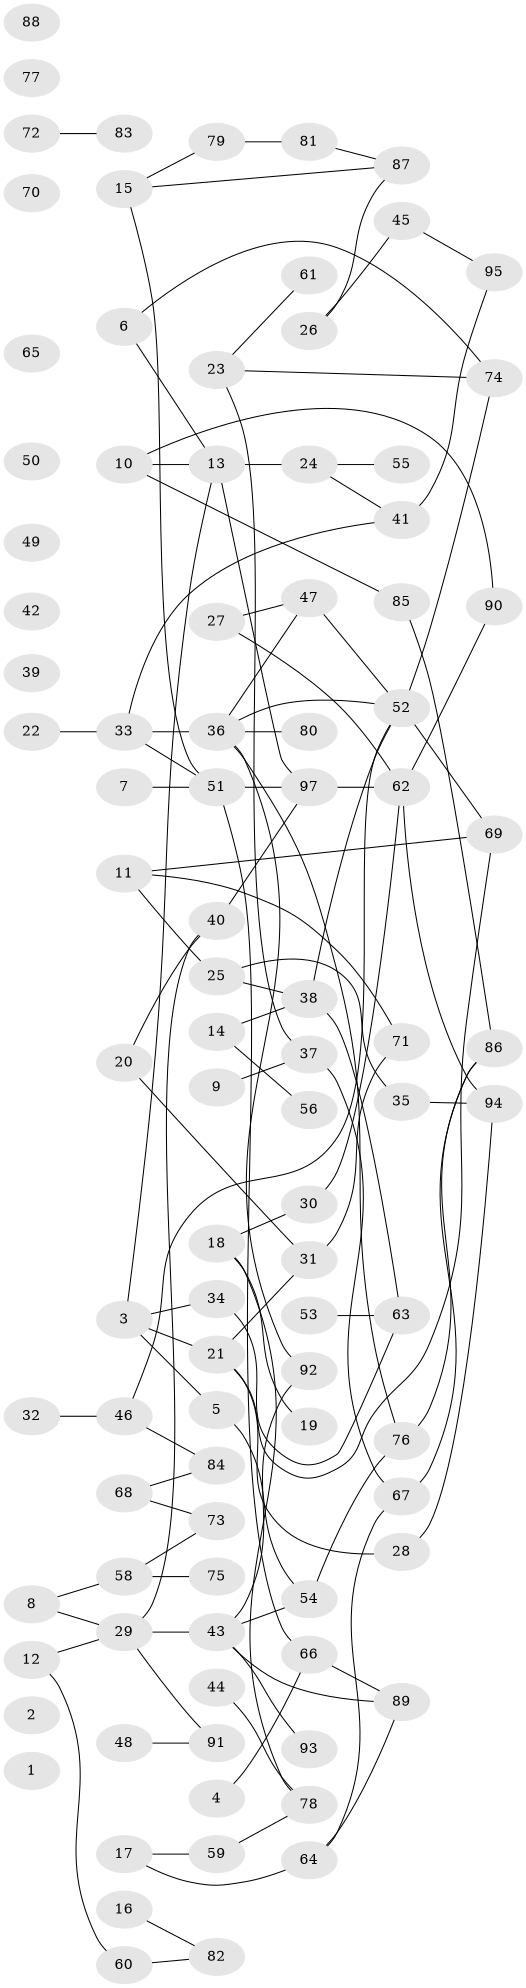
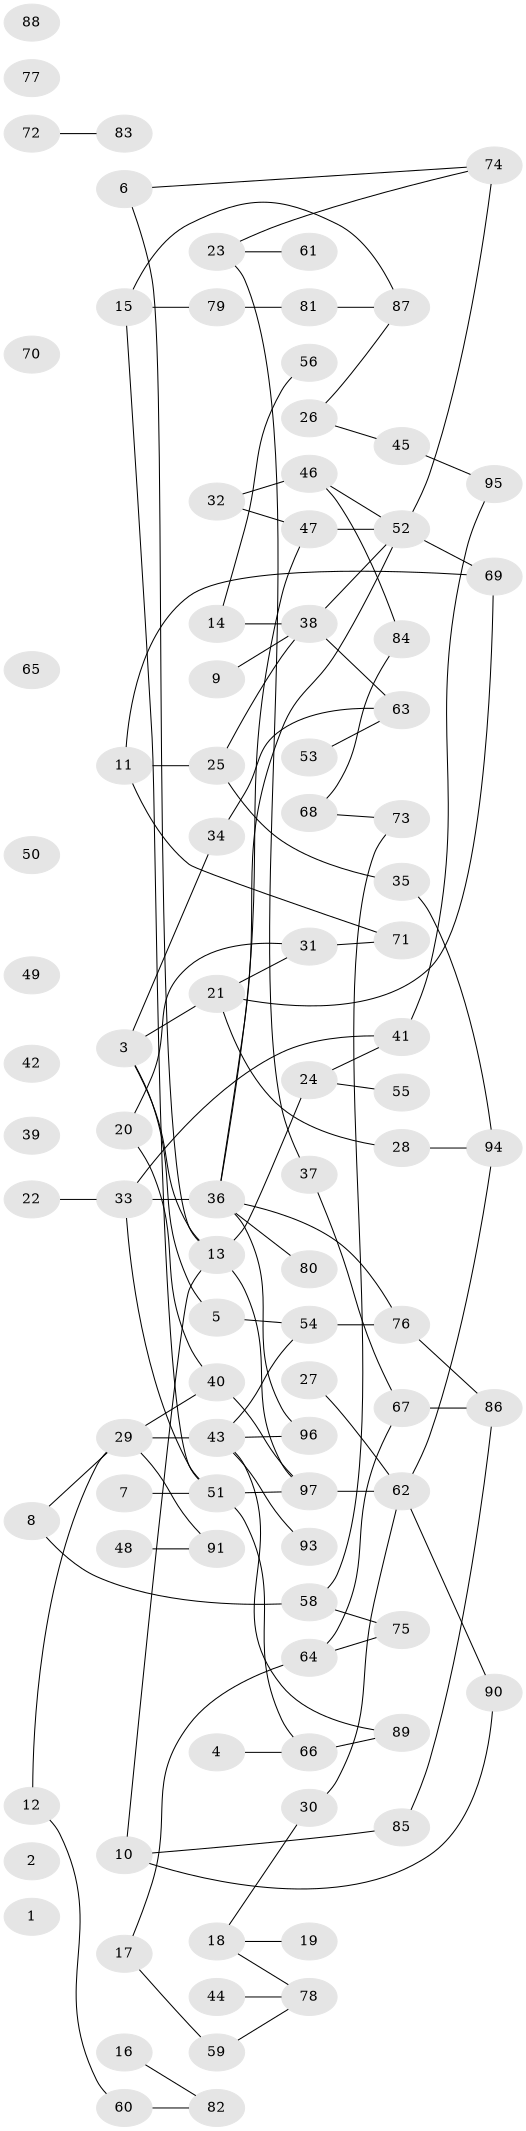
(263, 610) -> (263, 515)
(271, 1068) -> (263, 652)
(309, 1371) -> (309, 1436)
(365, 1785) -> (356, 1644)
